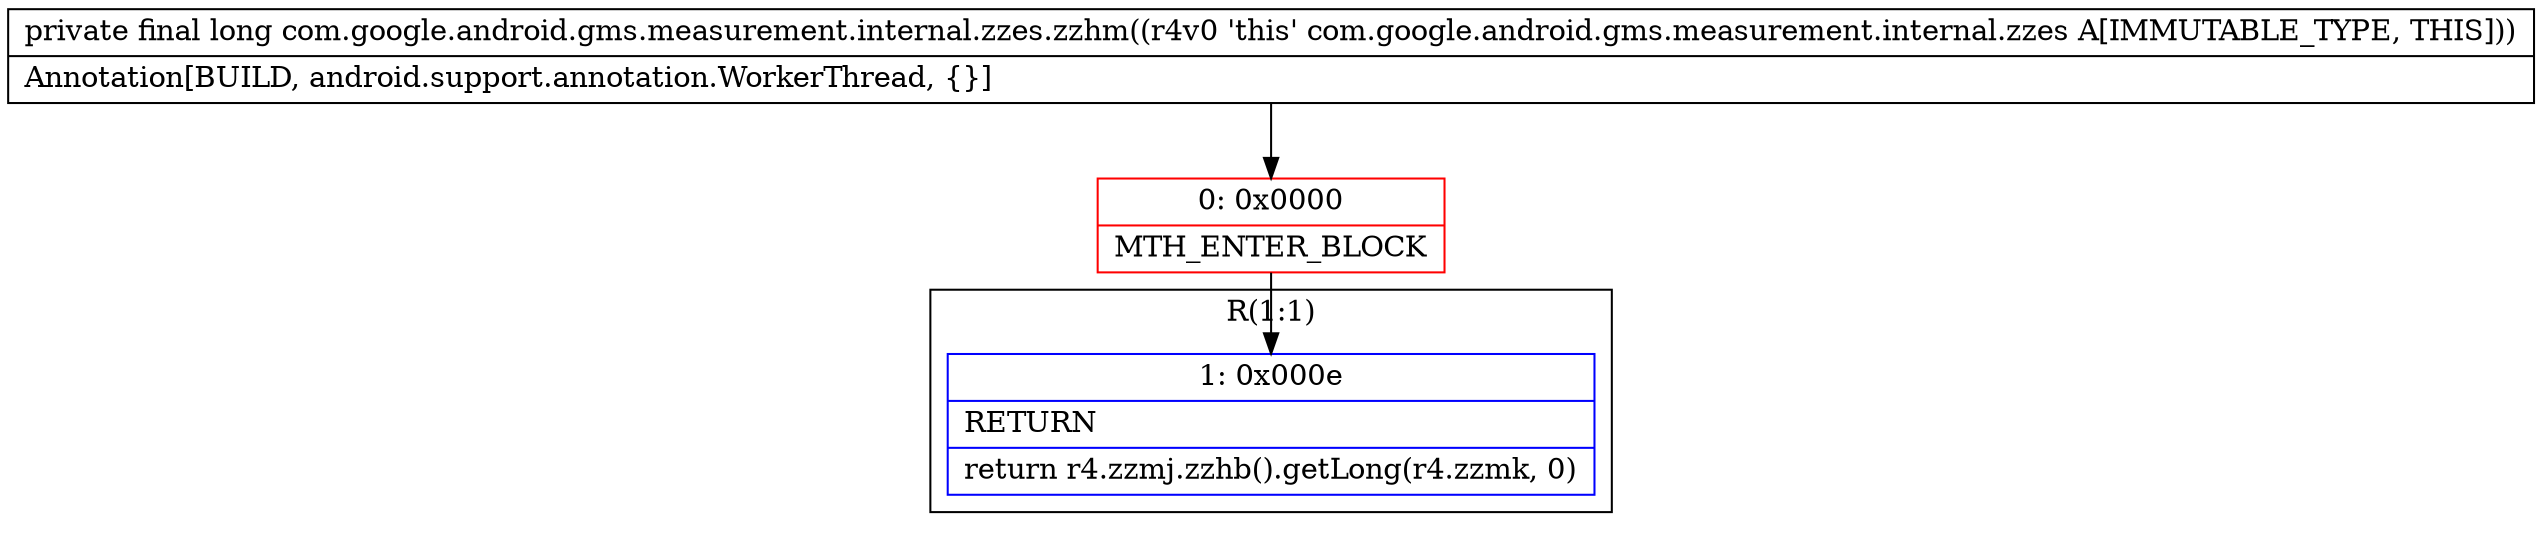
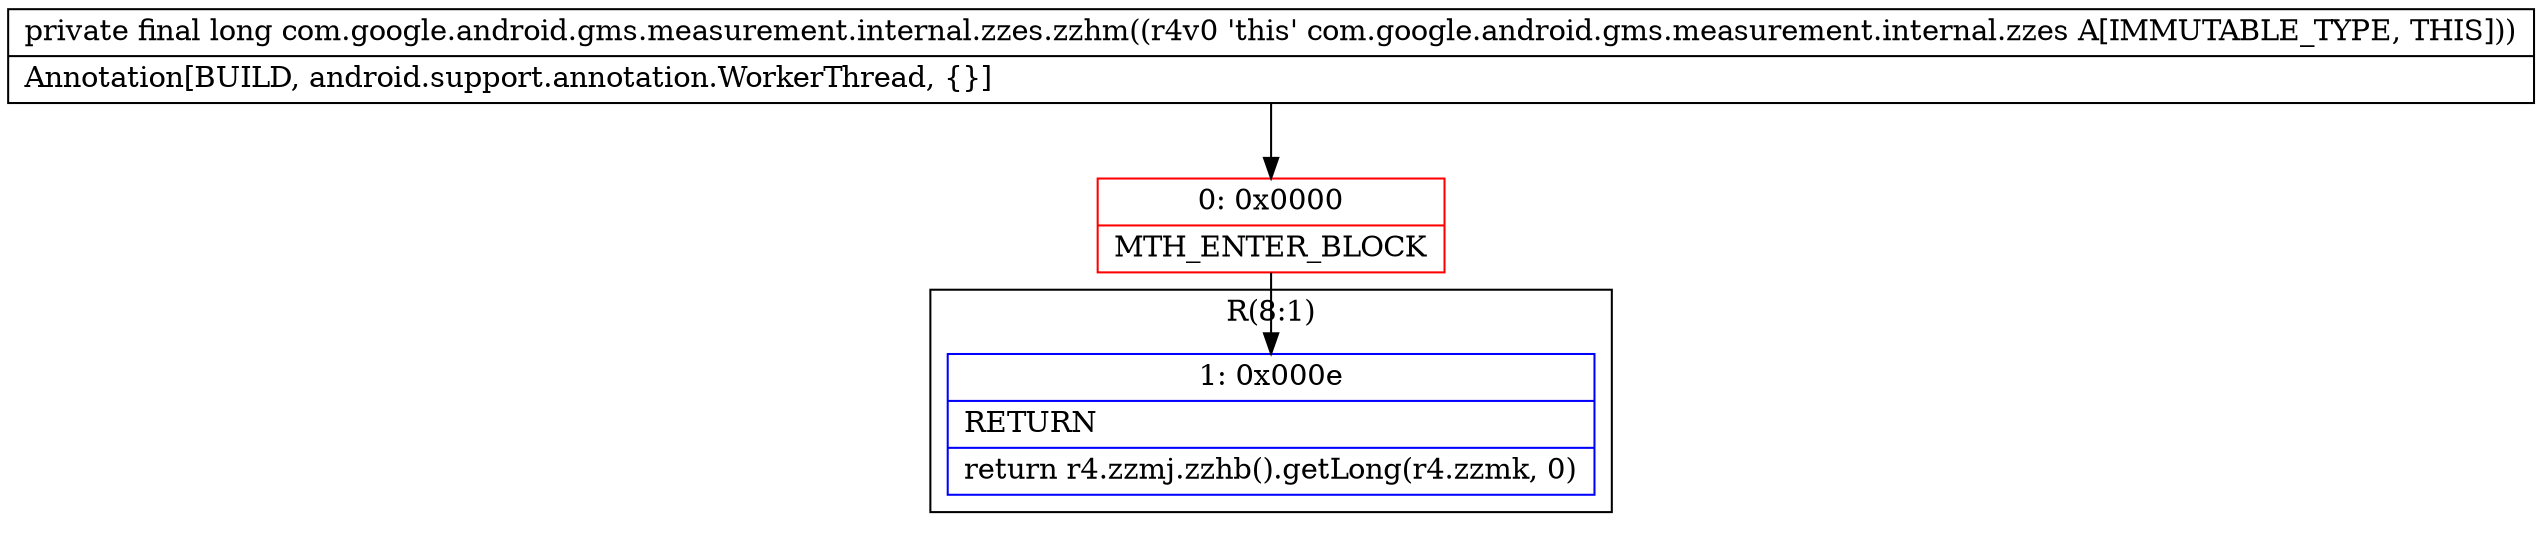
(1271, 313) -> (1271, 313)
